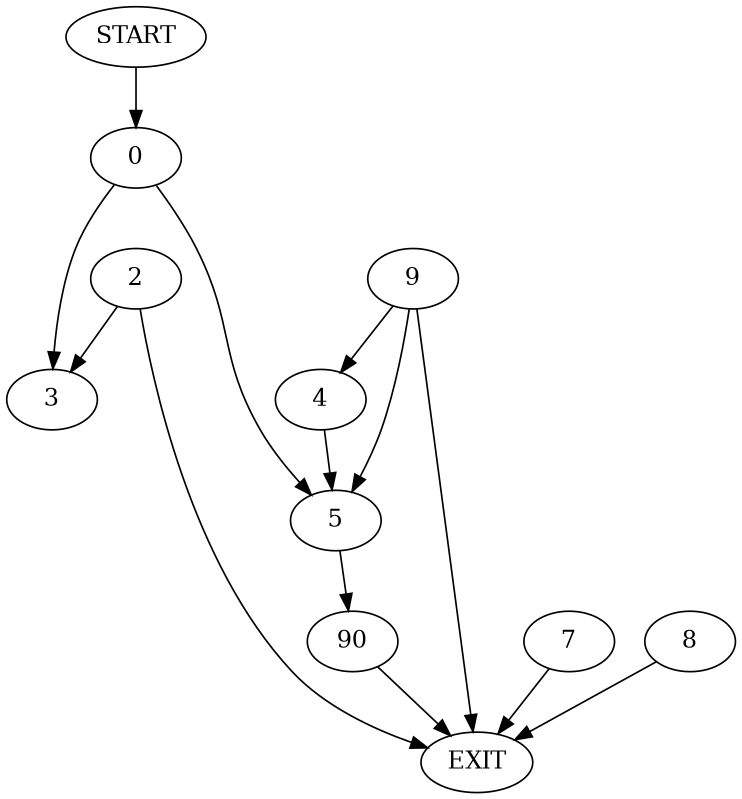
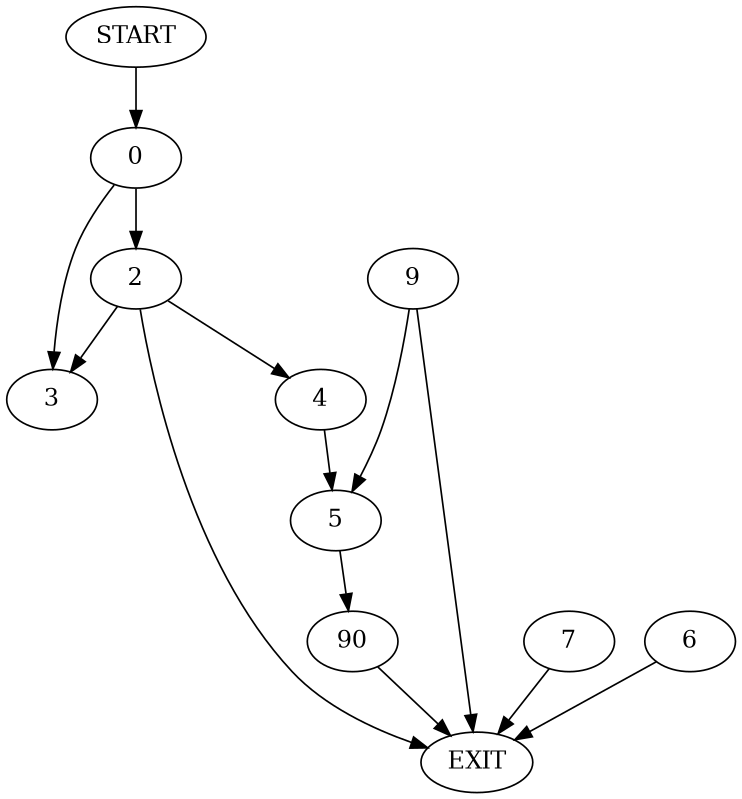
(372, 333) -> (221, 335)
(226, 336) -> (136, 210)
(690, 641) -> (690, 641)
